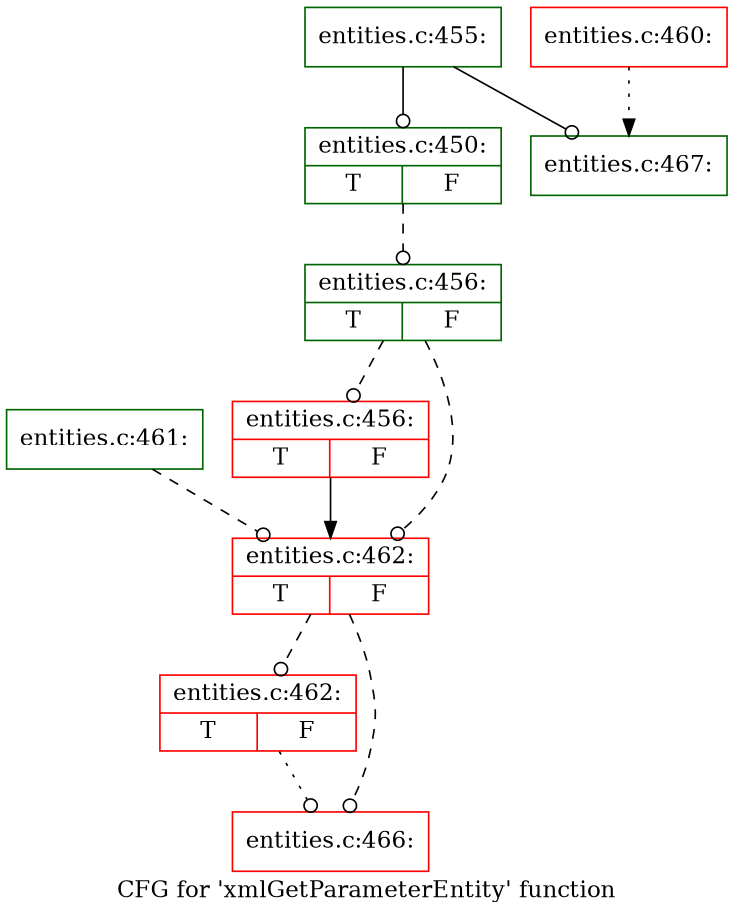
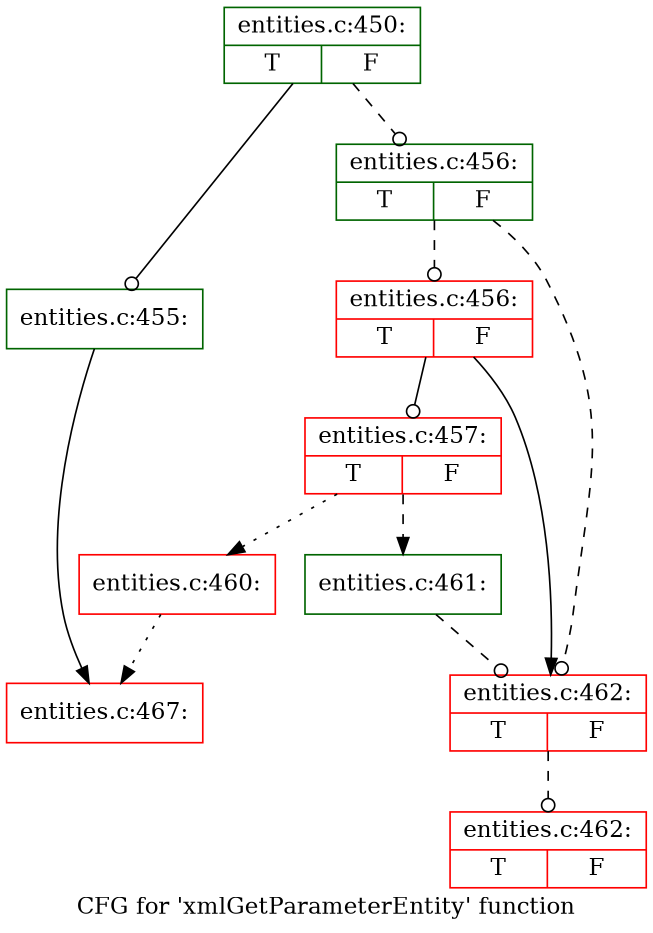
(403, 91) -> (215, 181)
(510, 98) -> (59, 508)
(629, 166) -> (105, 713)
none -> (403, 456)
(331, 842) -> none
